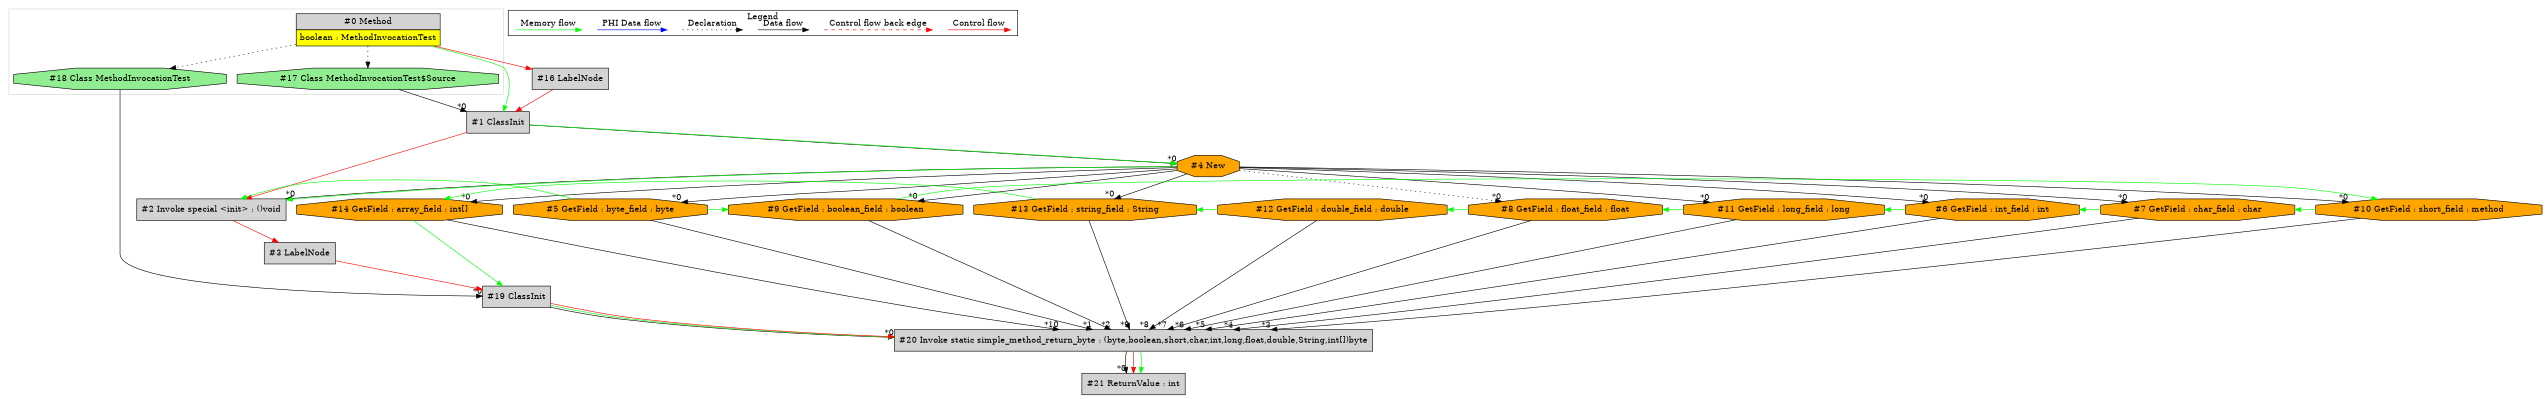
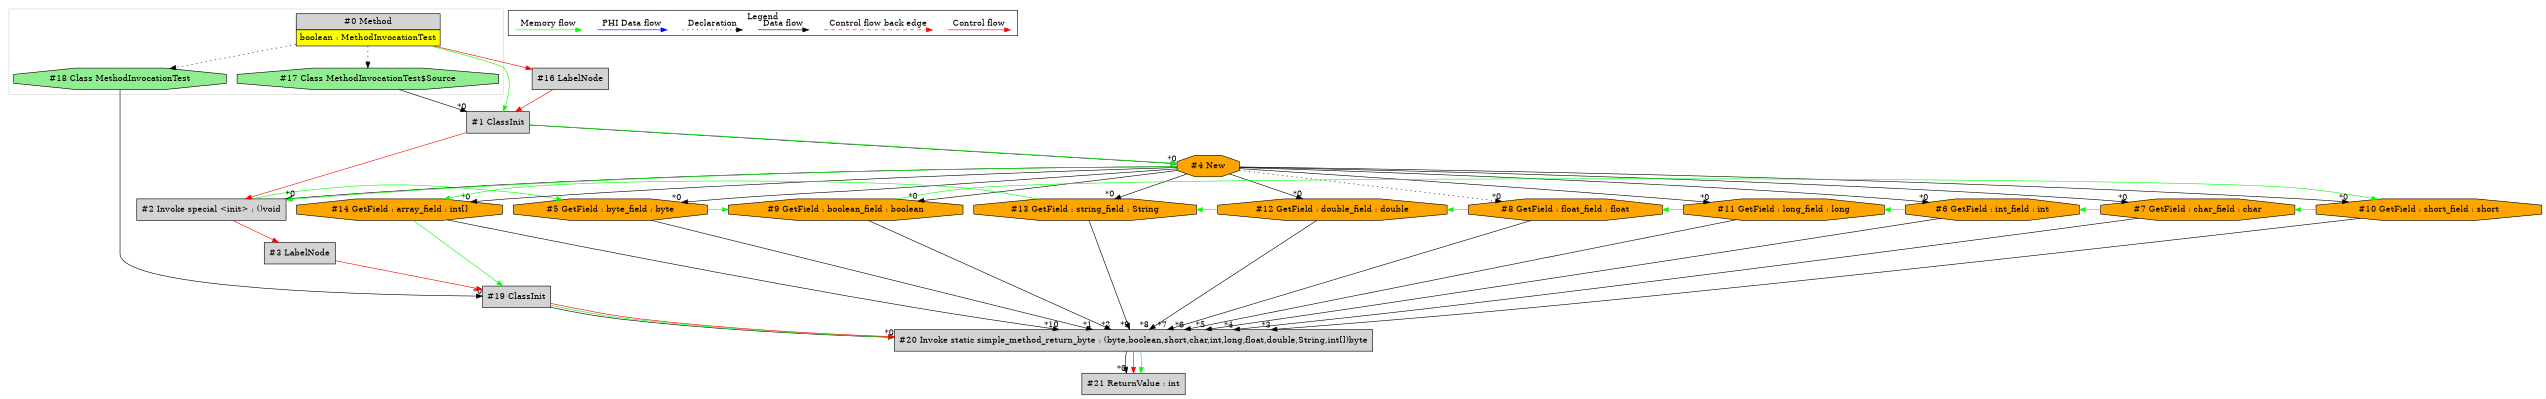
(410, 180) -> (404, 185)
none -> (1263, 185)
(2429, 210) -> (2429, 210)
